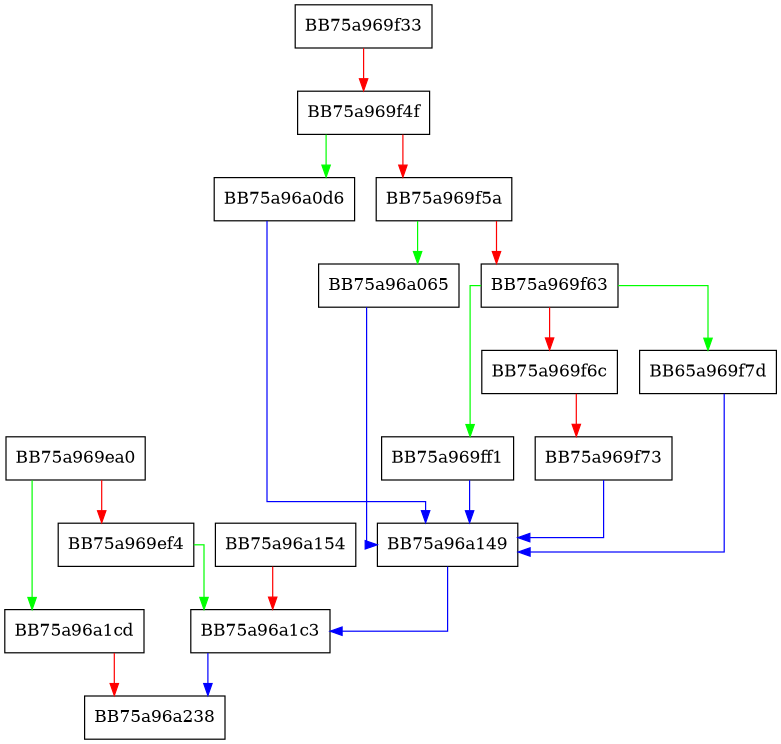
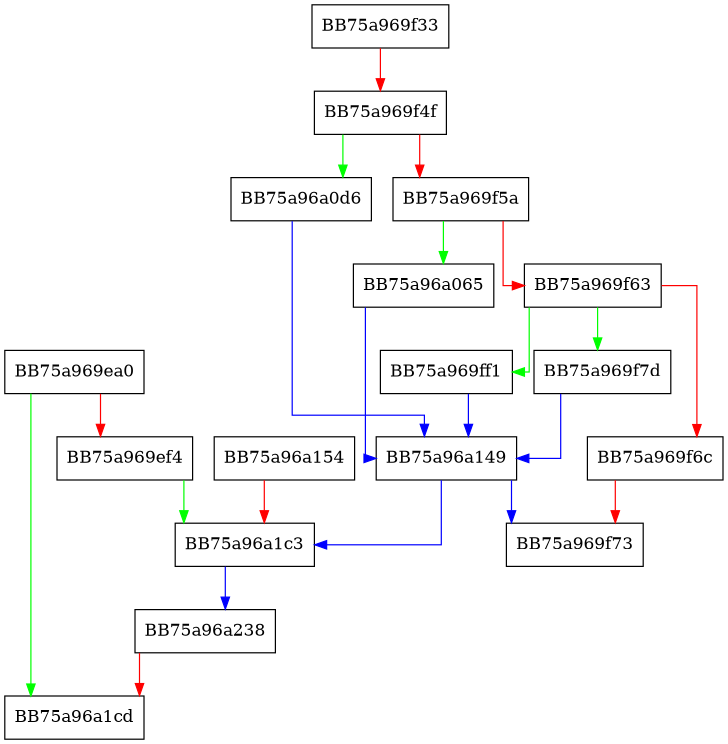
(708, 372) -> (602, 372)
(596, 538) -> (512, 495)
(114, 668) -> (140, 668)
